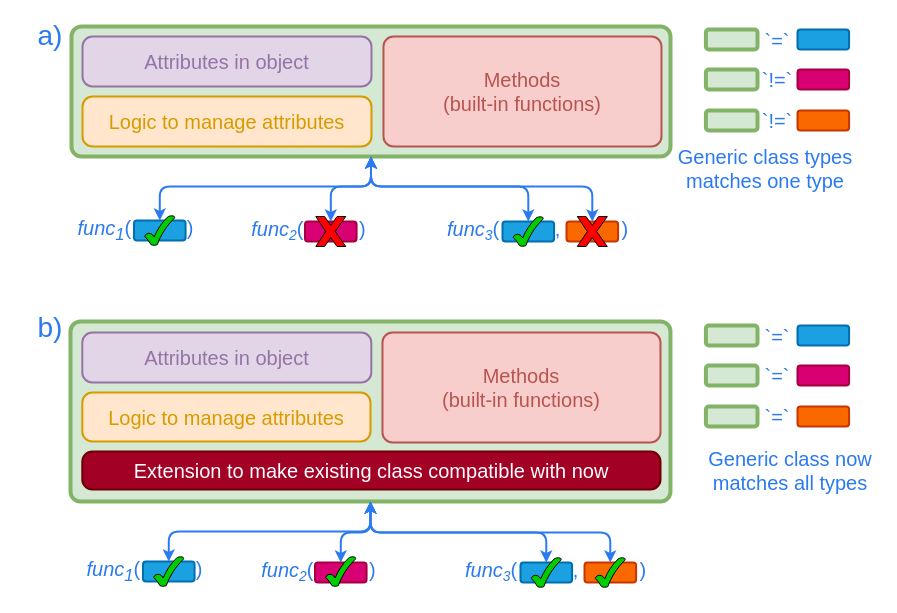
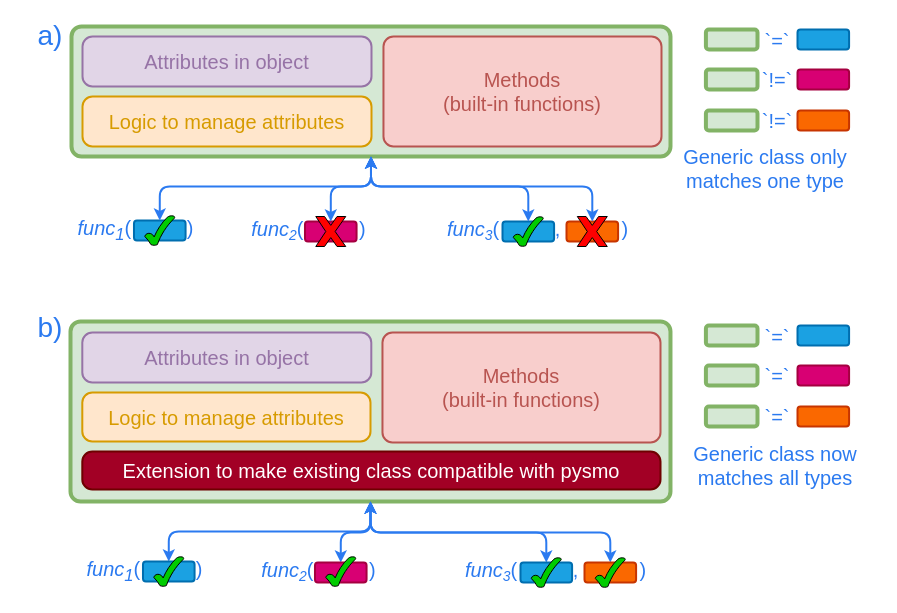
(766, 169) -> (766, 169)
(372, 471) -> (372, 471)
(790, 471) -> (775, 466)
